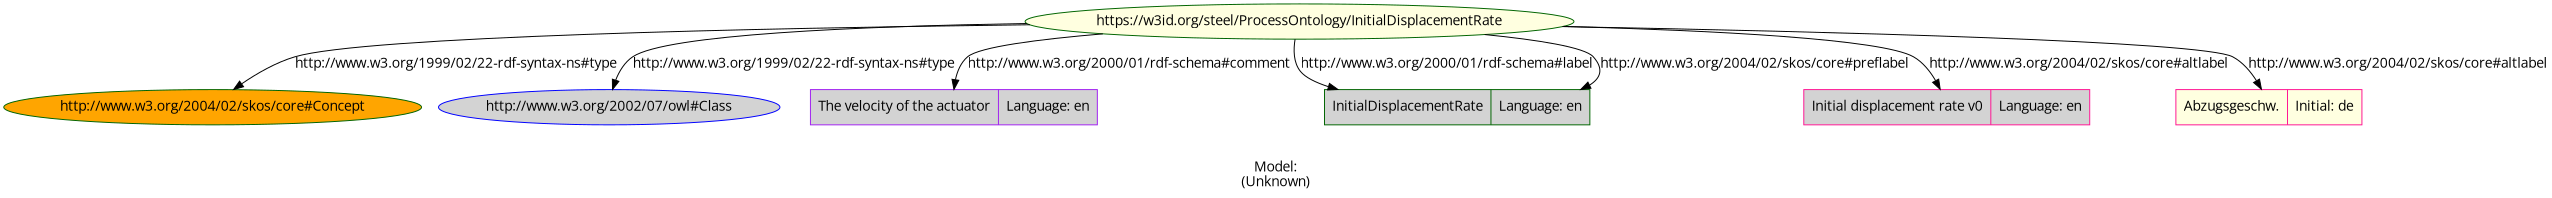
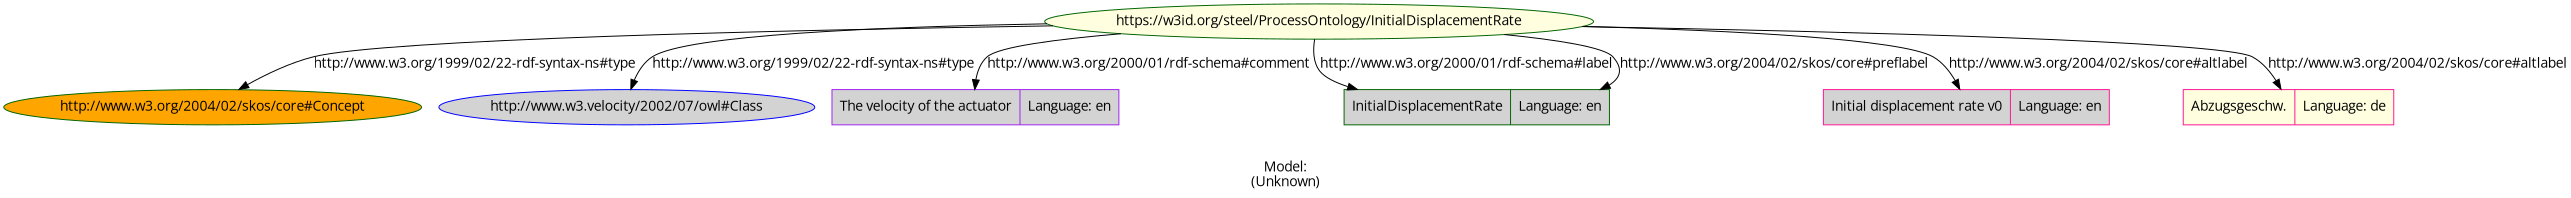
(609, 107) -> (627, 107)
(2325, 107) -> (2344, 107)
